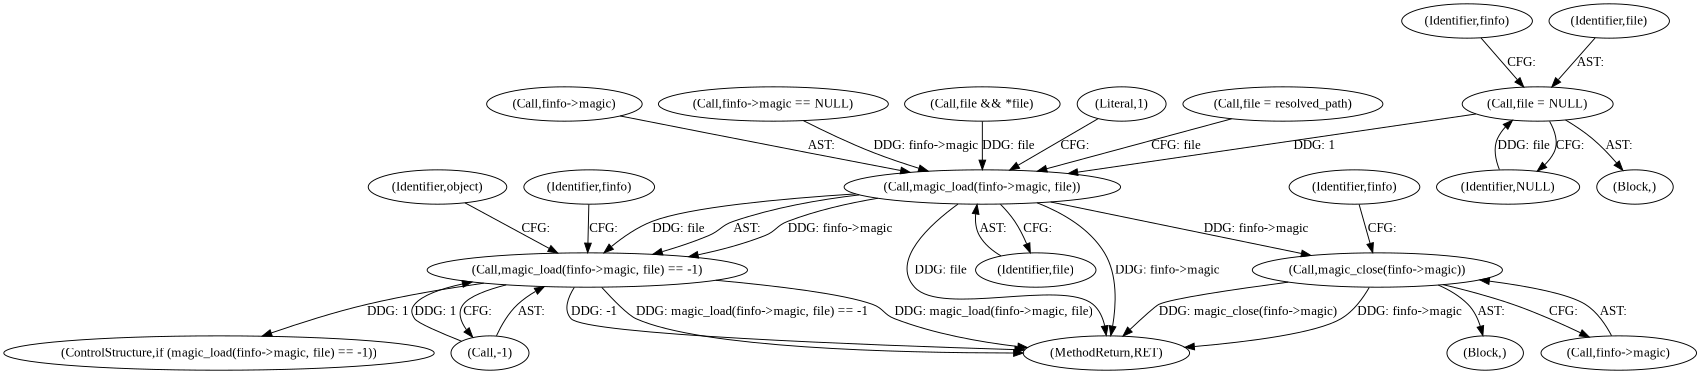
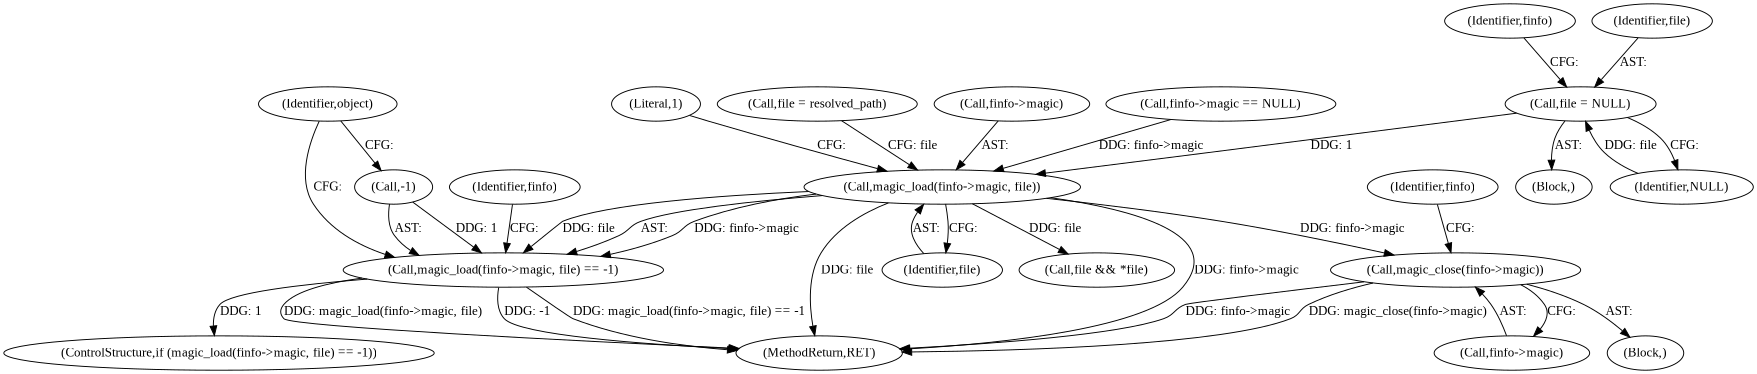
(982, 141) -> (1016, 227)
(471, 298) -> (358, 142)
